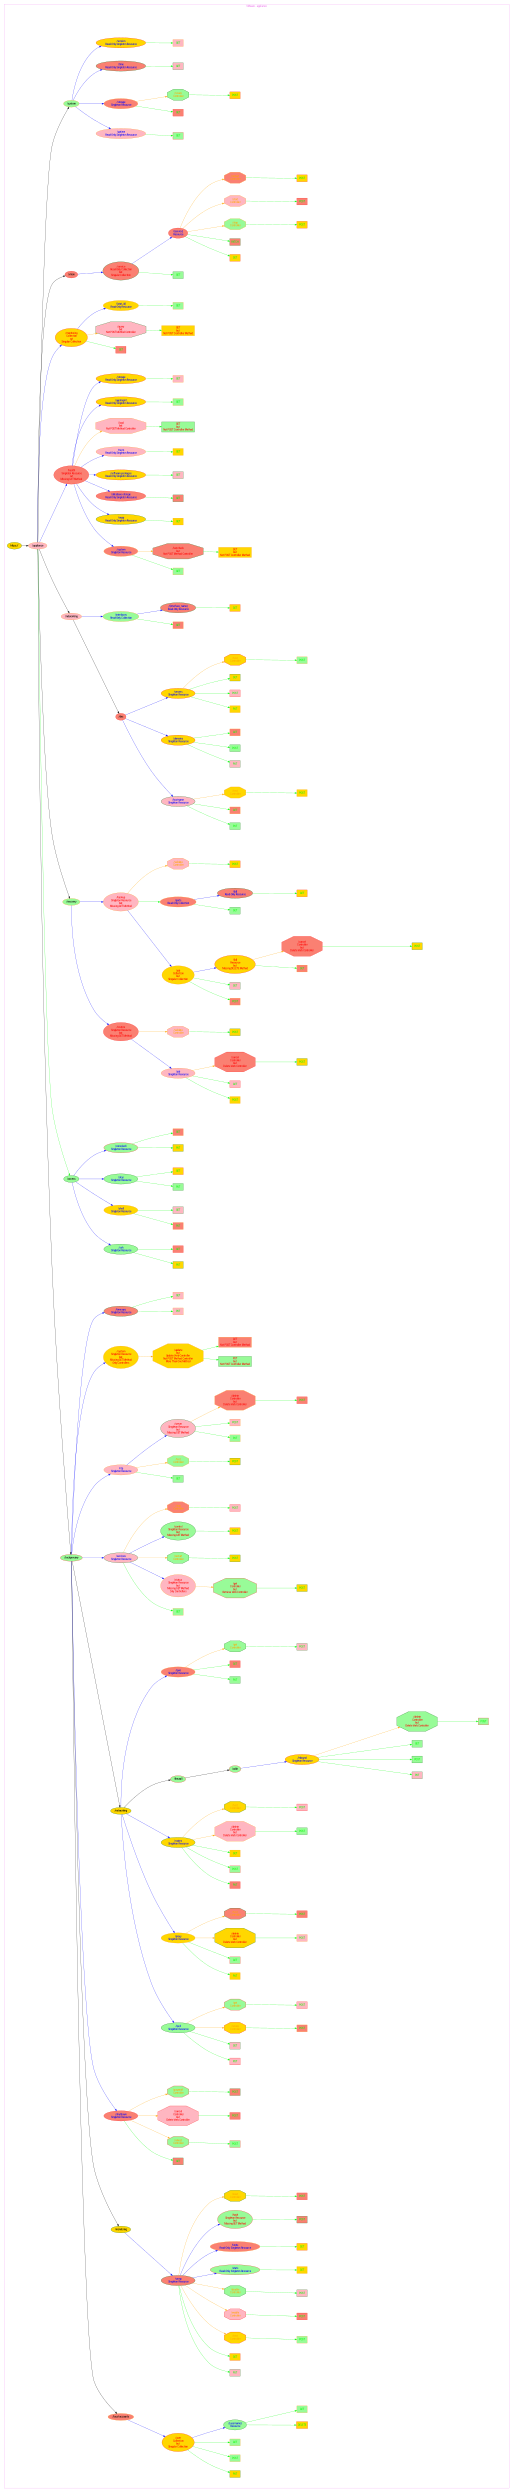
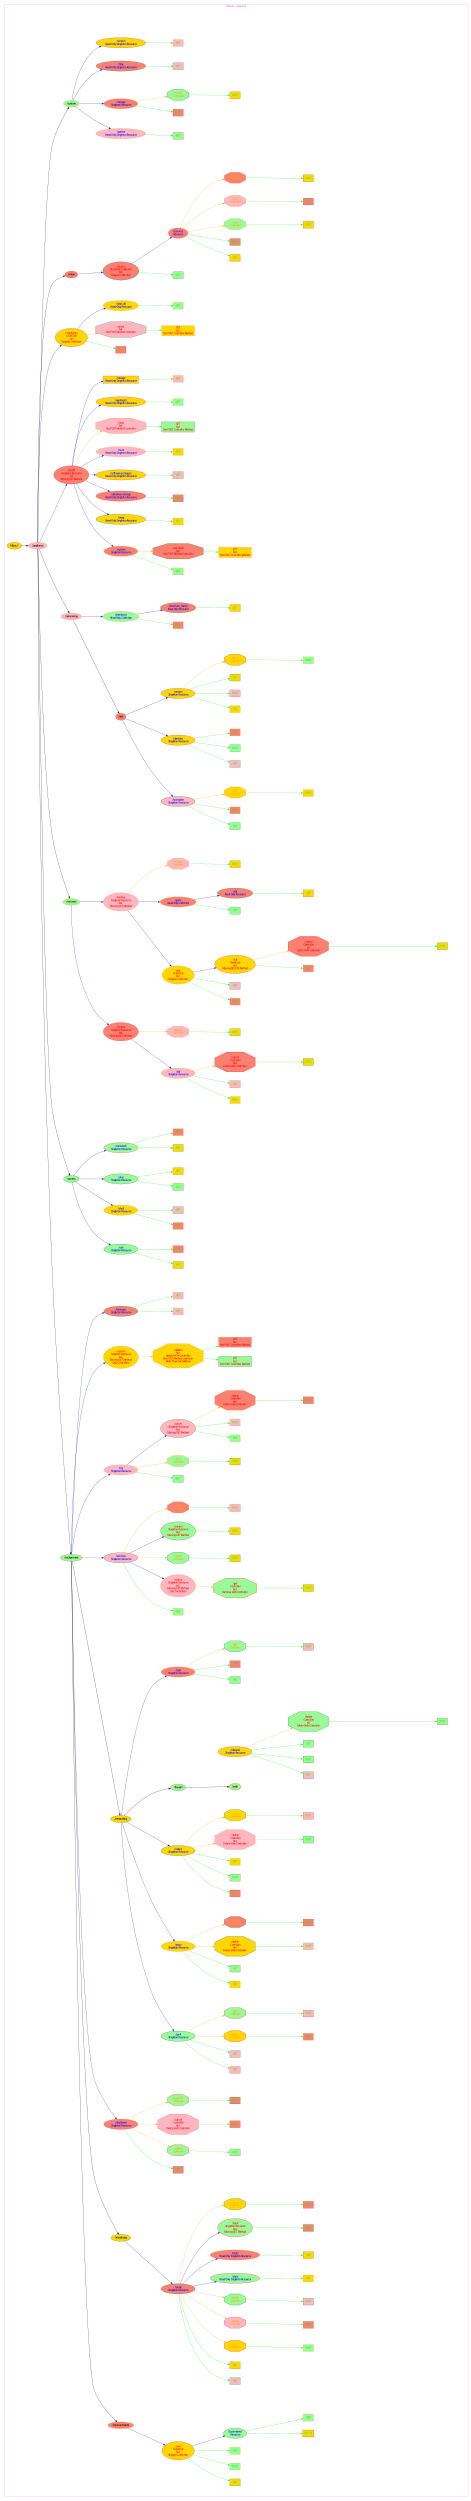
(121, 379) -> (121, 380)
(43, 863) -> (43, 863)
(148, 902) -> (148, 902)
(263, 1765) -> none
